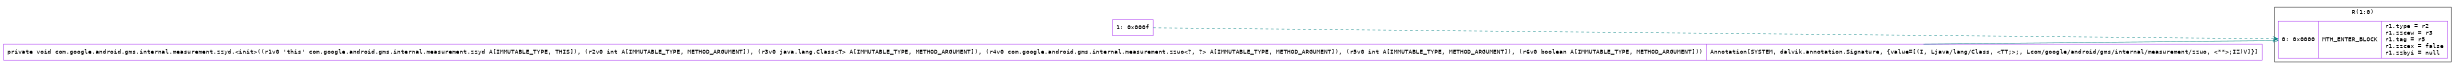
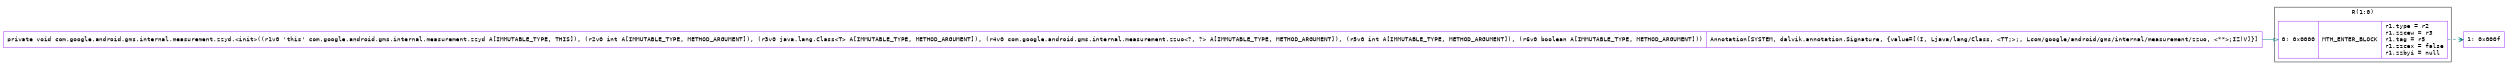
(1713, 33) -> (2454, 40)
